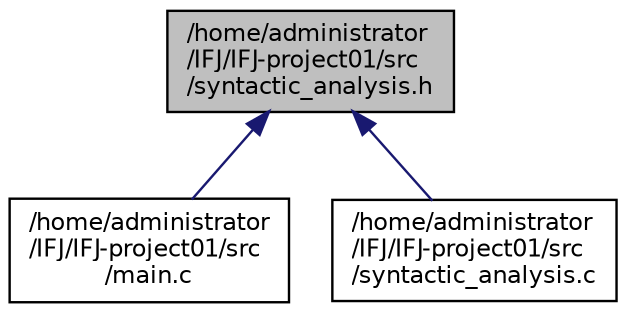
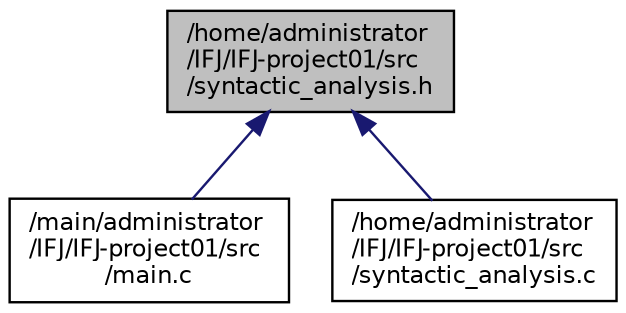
(149, 250) -> (149, 250)
